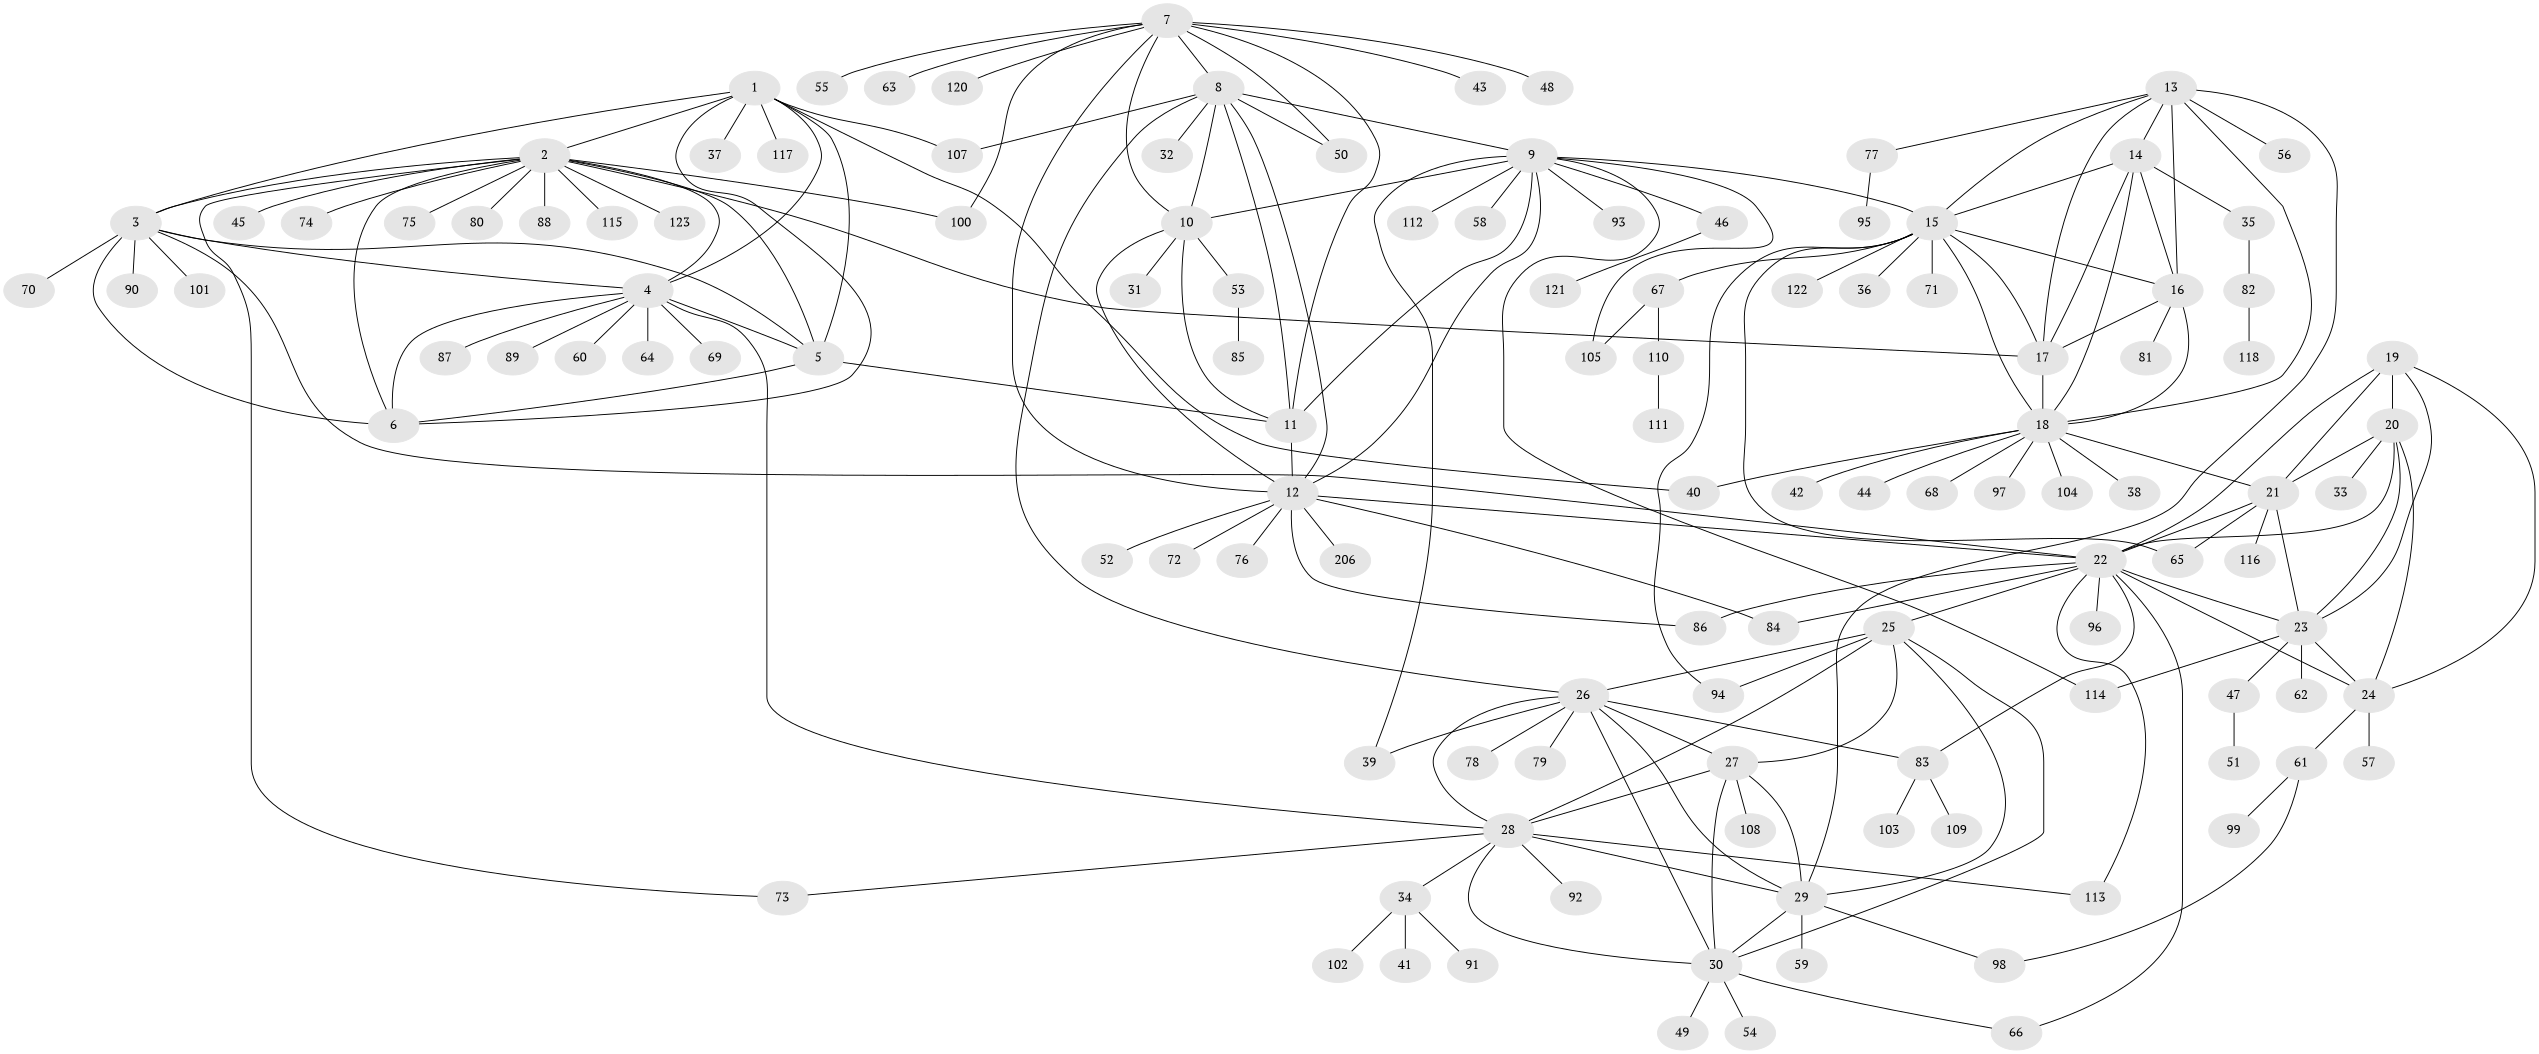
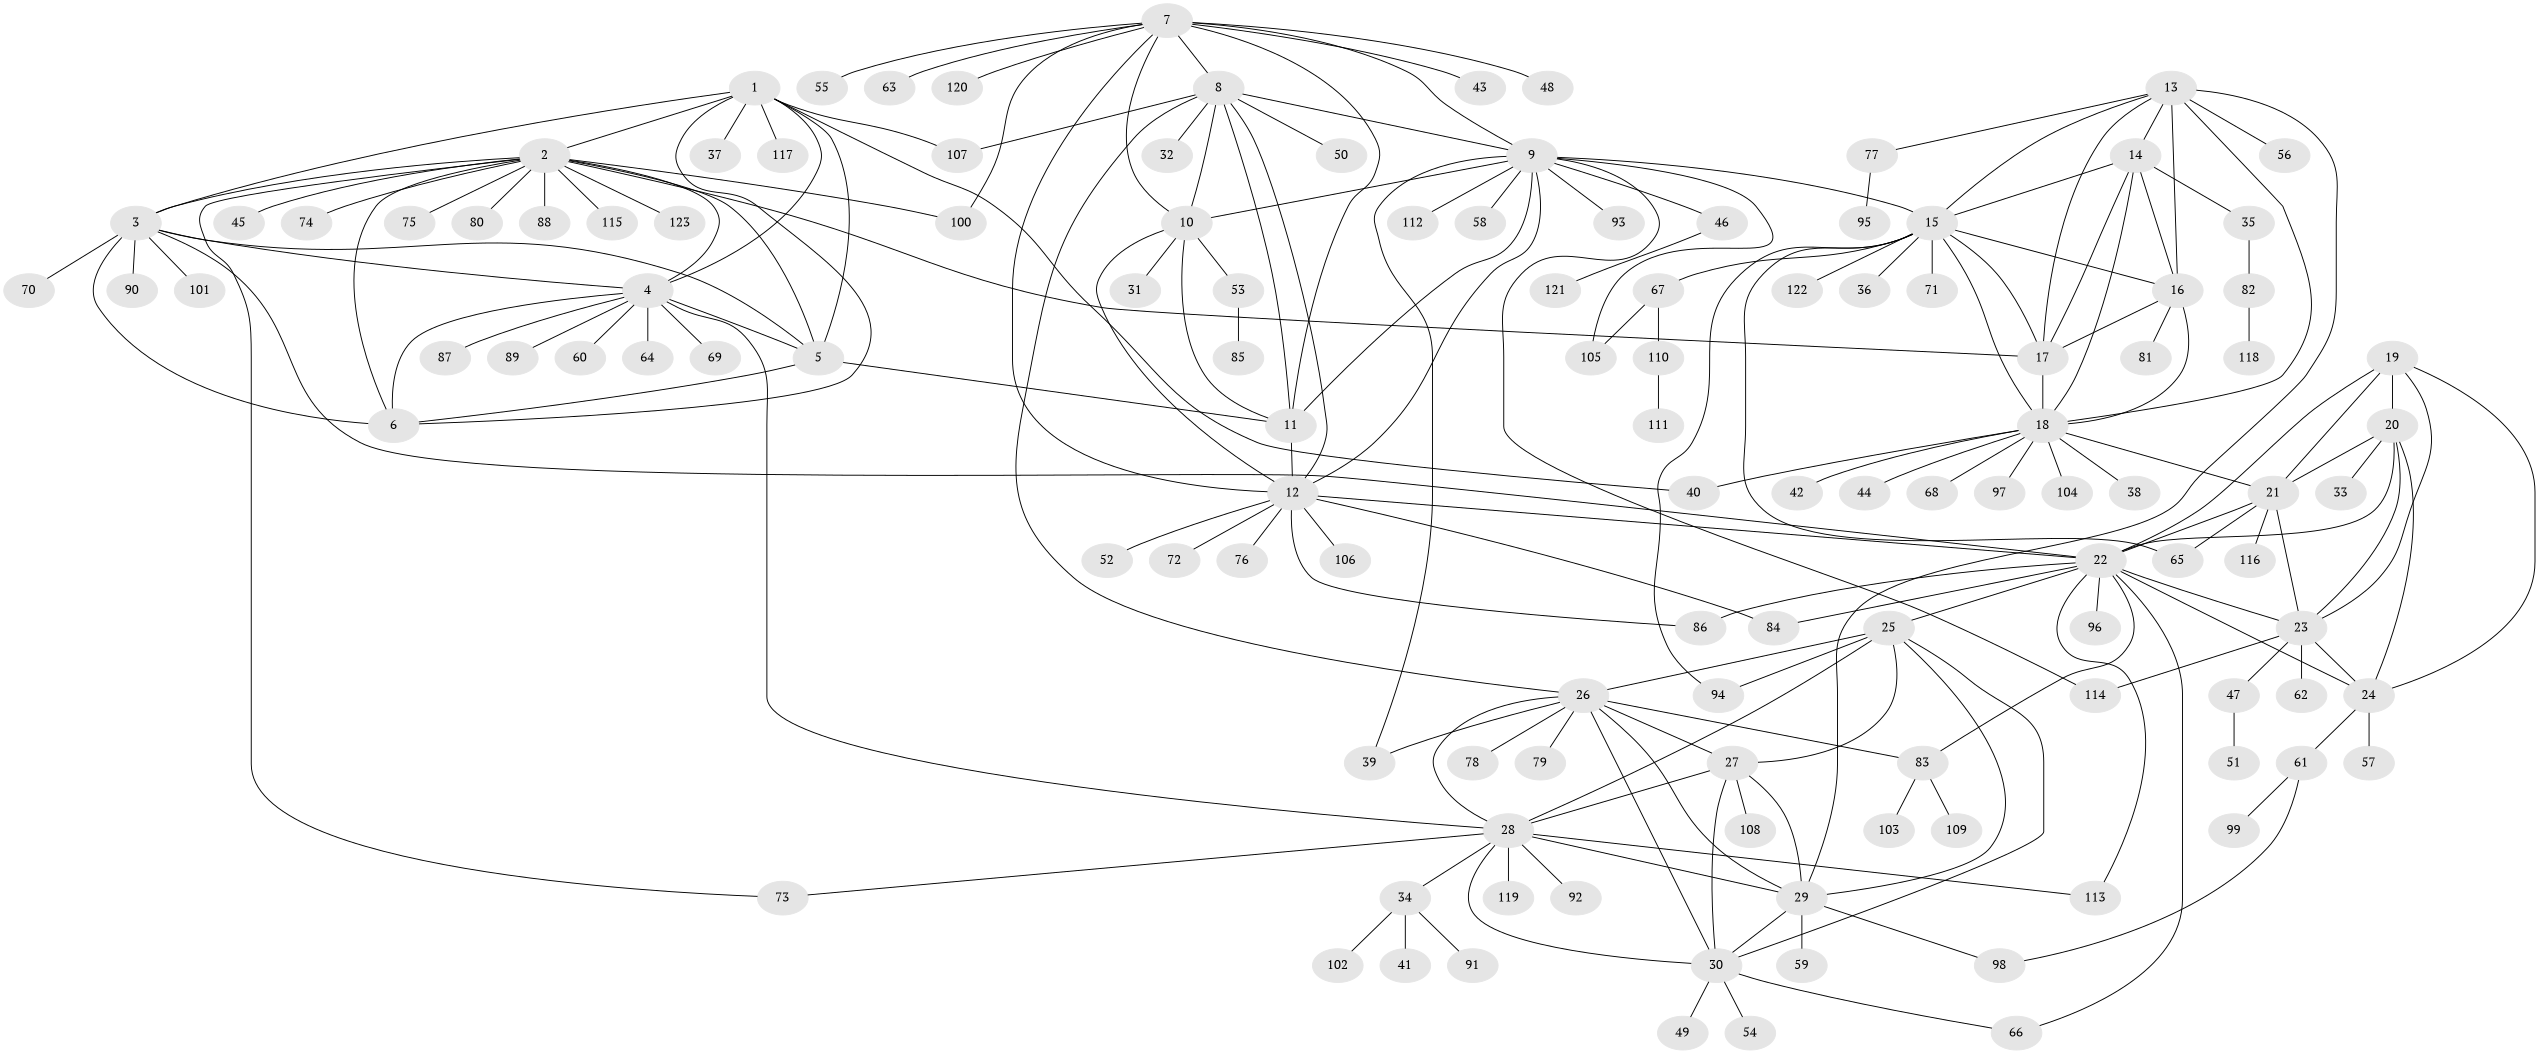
(1263, 79) -> (1389, 64)
(1345, 561) -> (1345, 561)
none -> (1508, 898)
